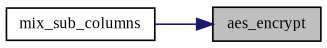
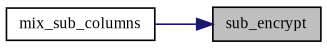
(267, 24) -> (267, 24)
